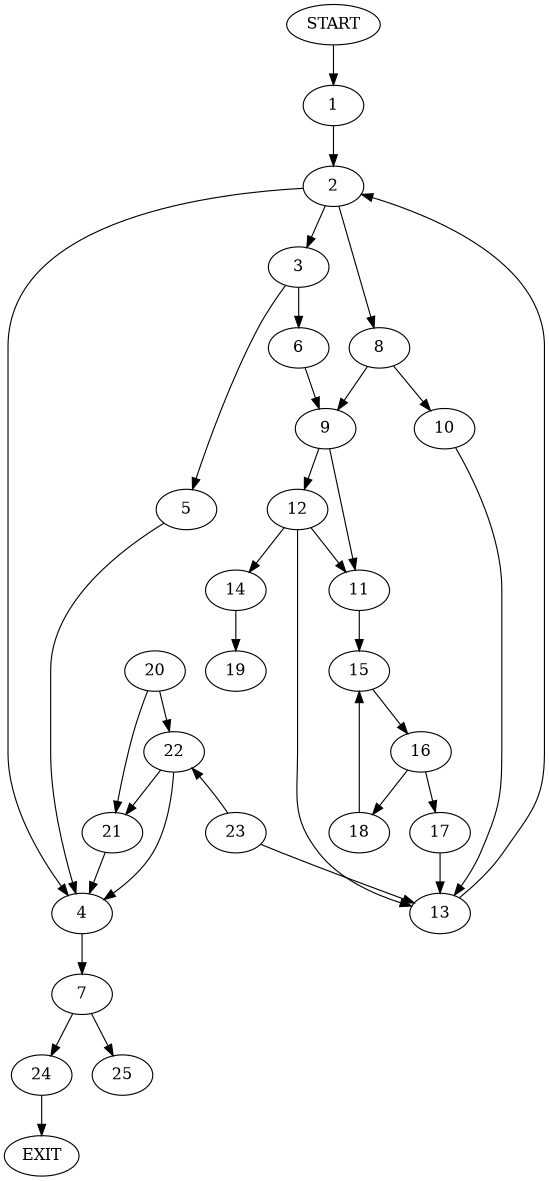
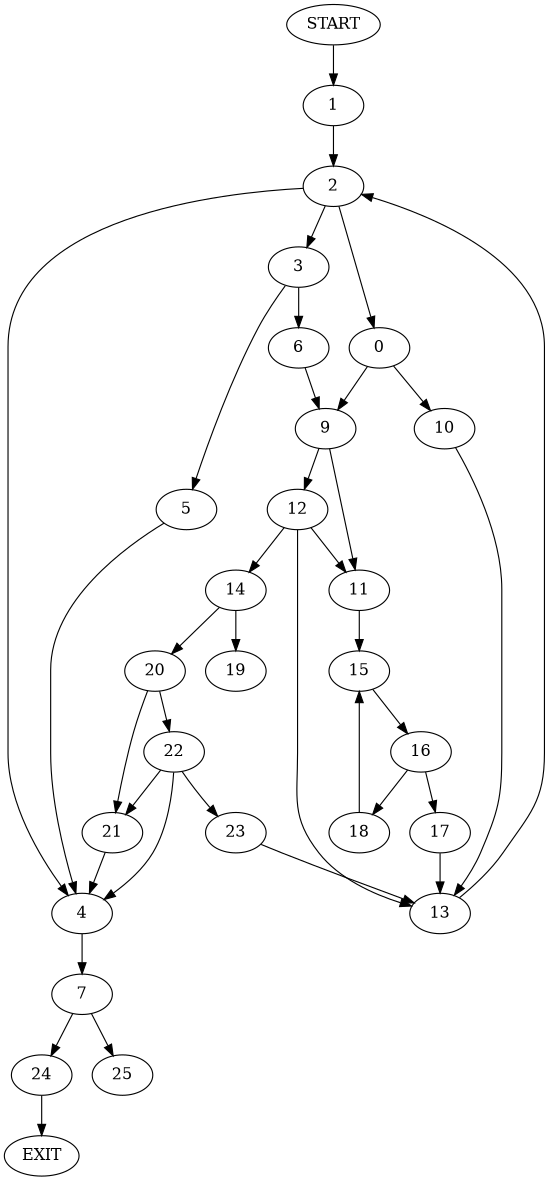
(379, 348) -> (379, 348)
none -> (200, 627)
(214, 794) -> (196, 790)
